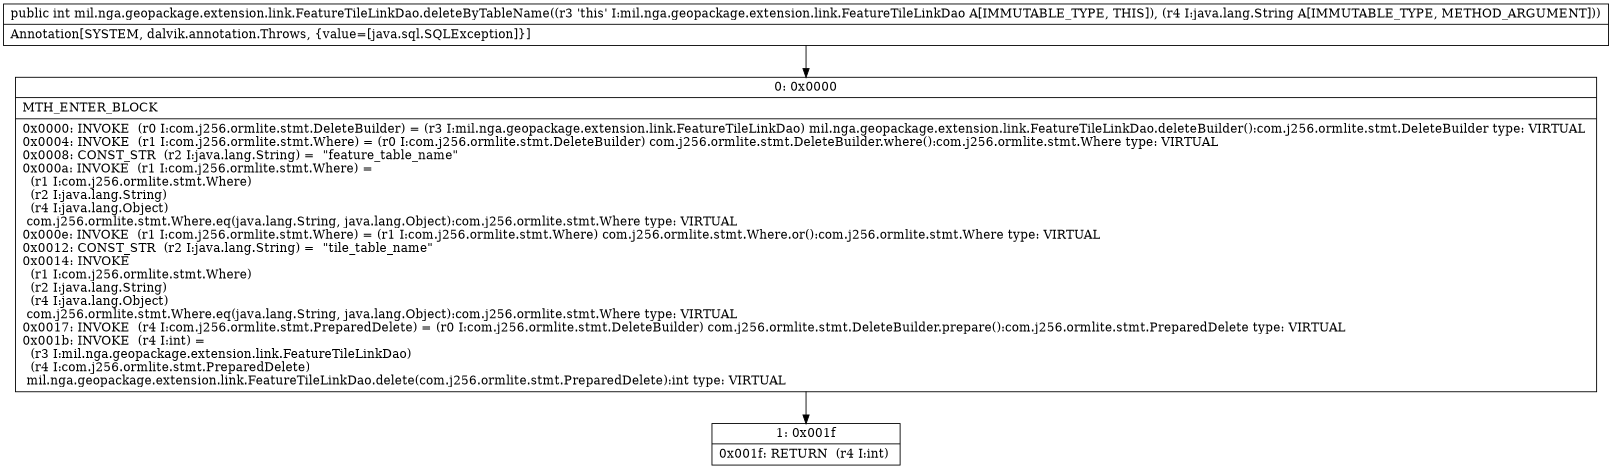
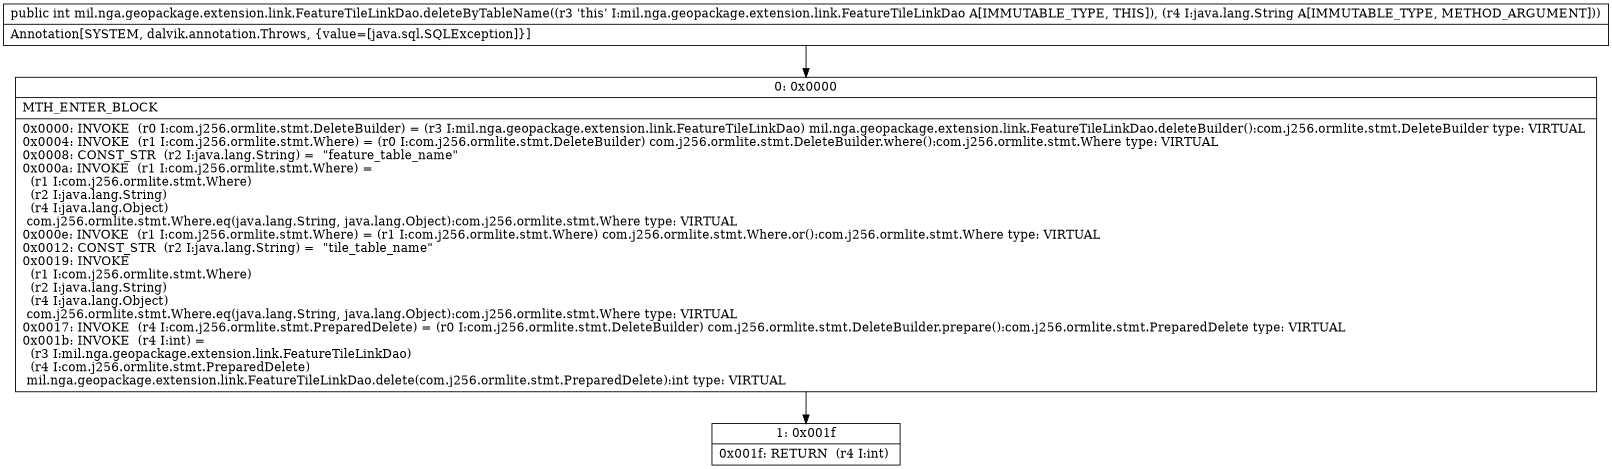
(80, 261) -> (80, 261)
